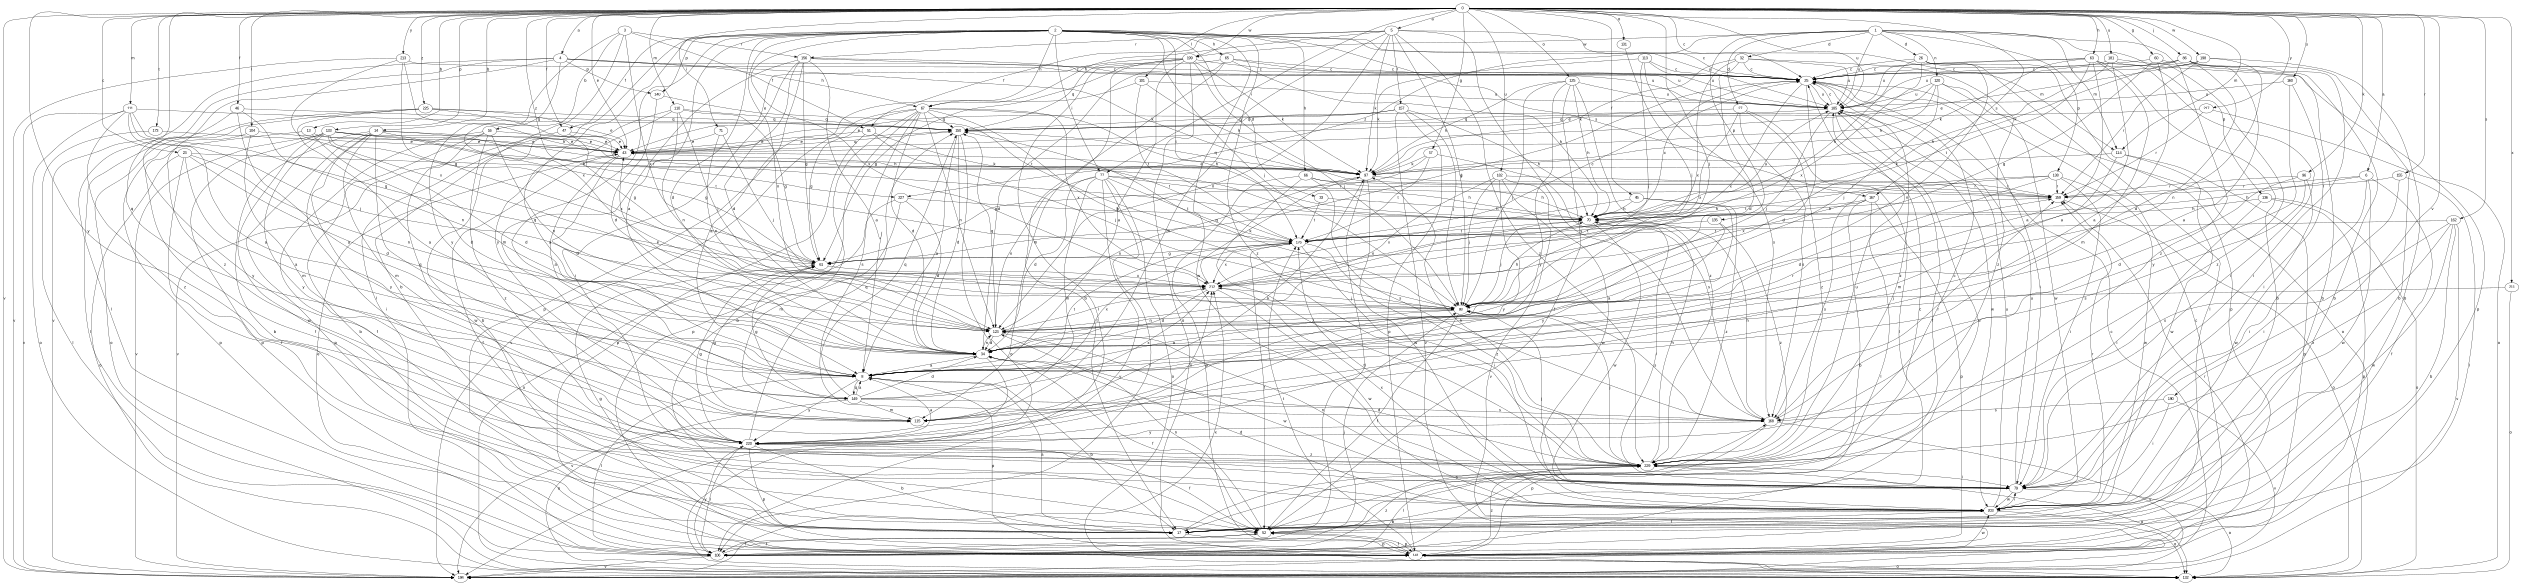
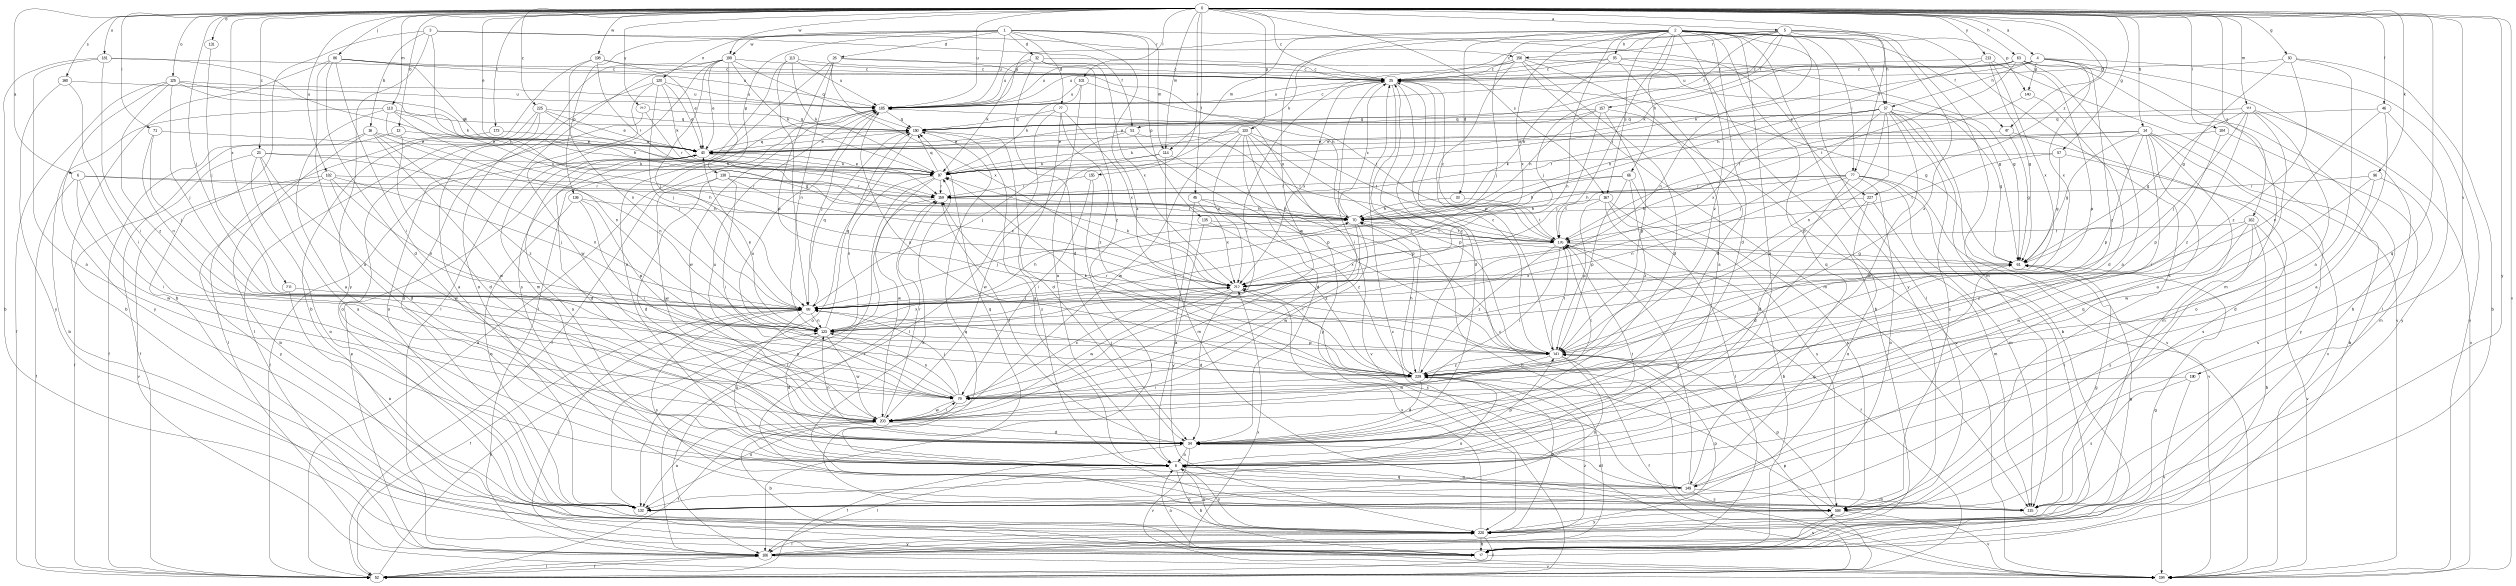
(1314, 539) -> (1189, 341)
